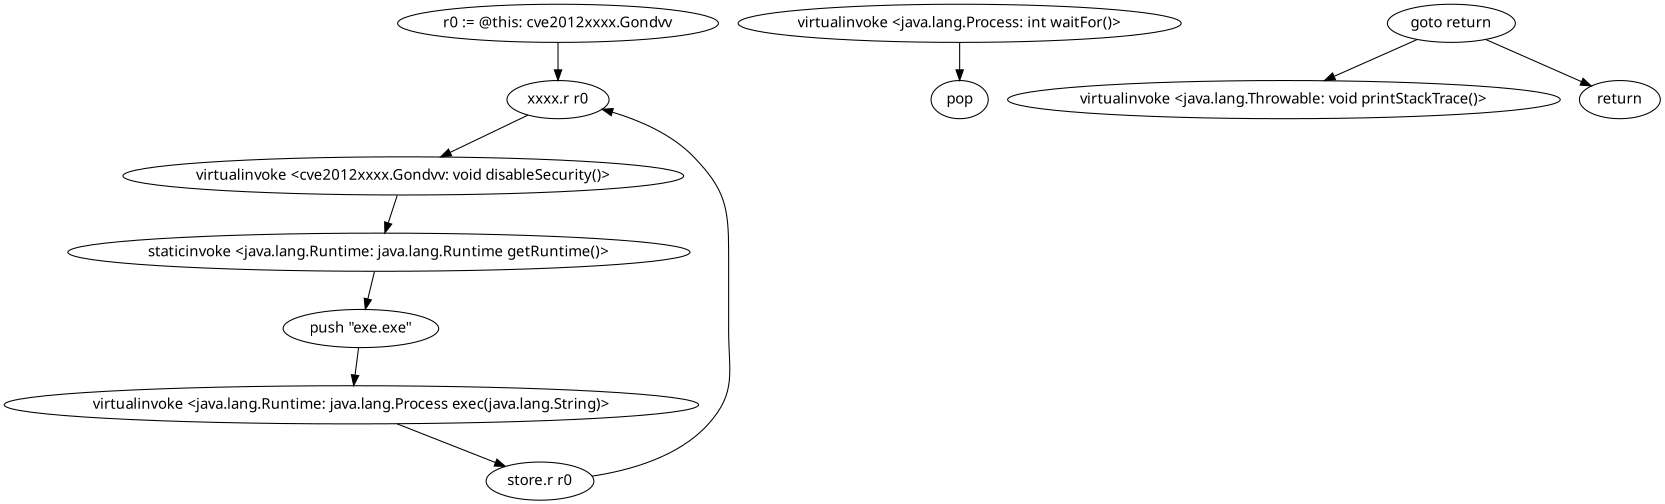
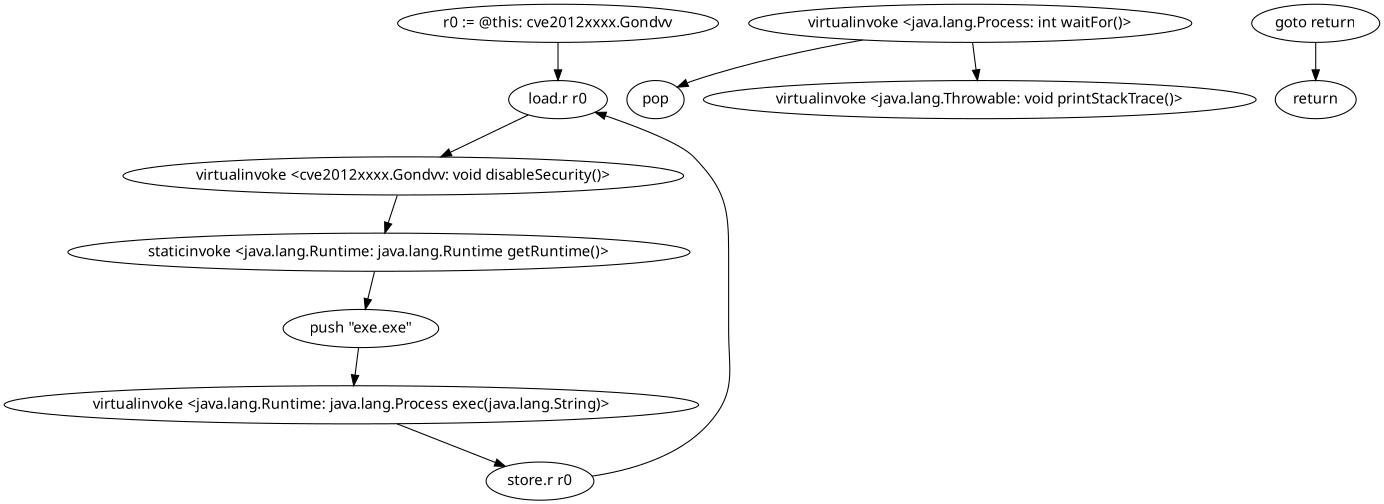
(1376, 58) -> (974, 56)
(558, 100) -> (558, 100)
